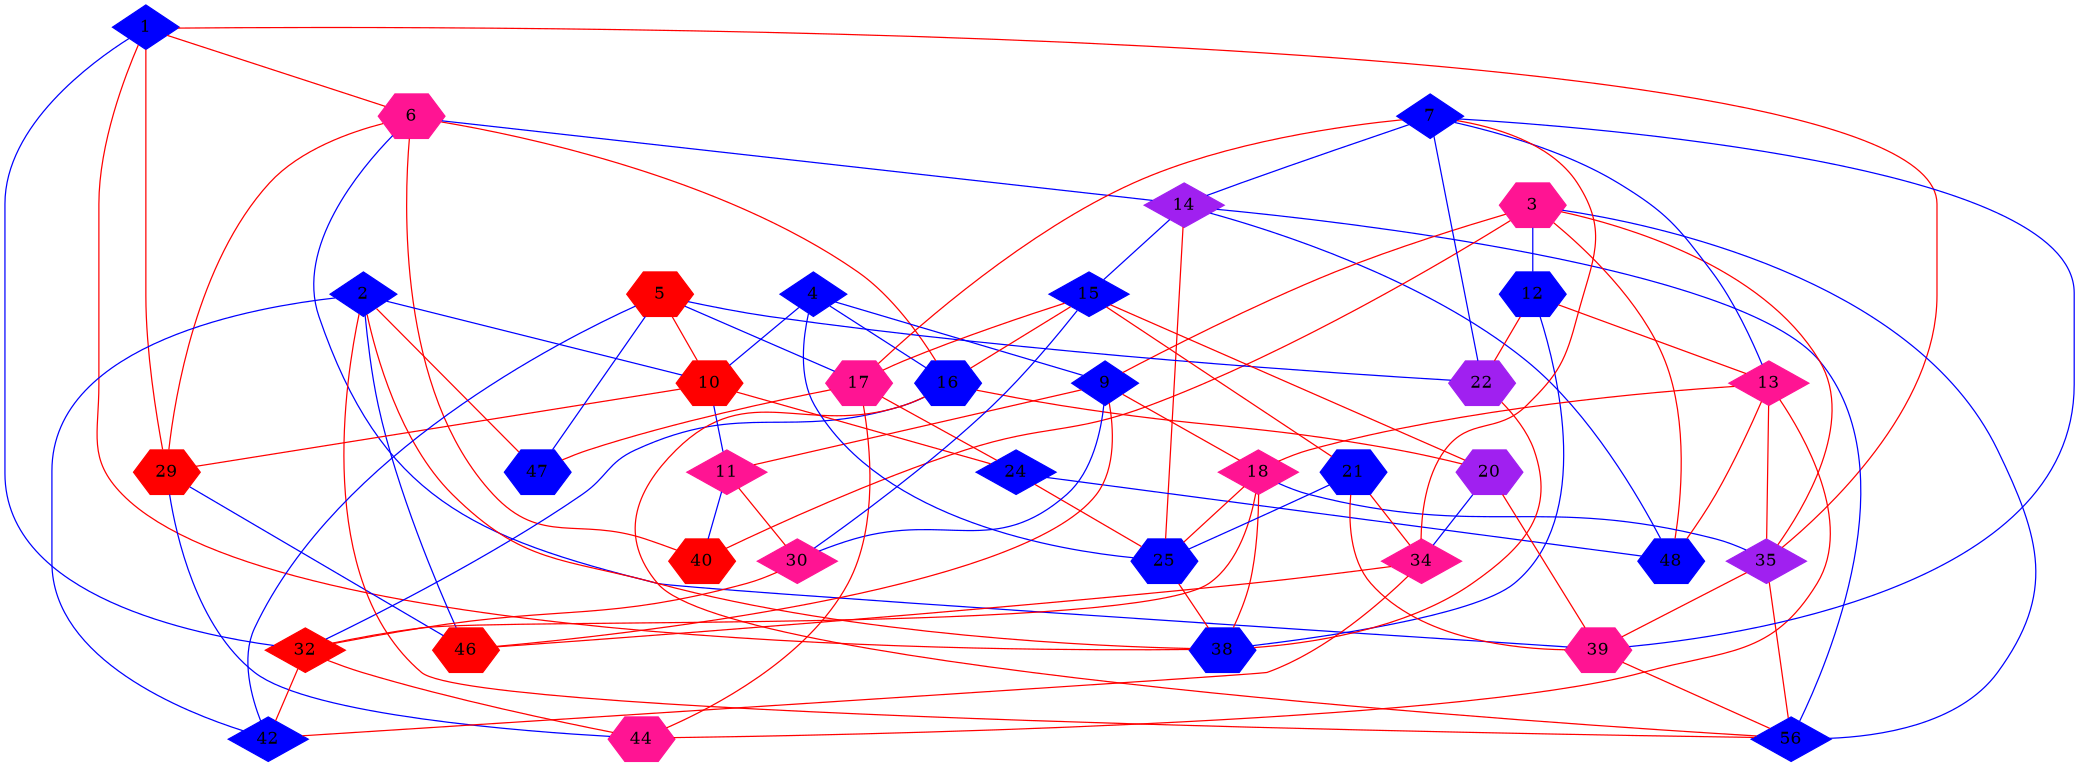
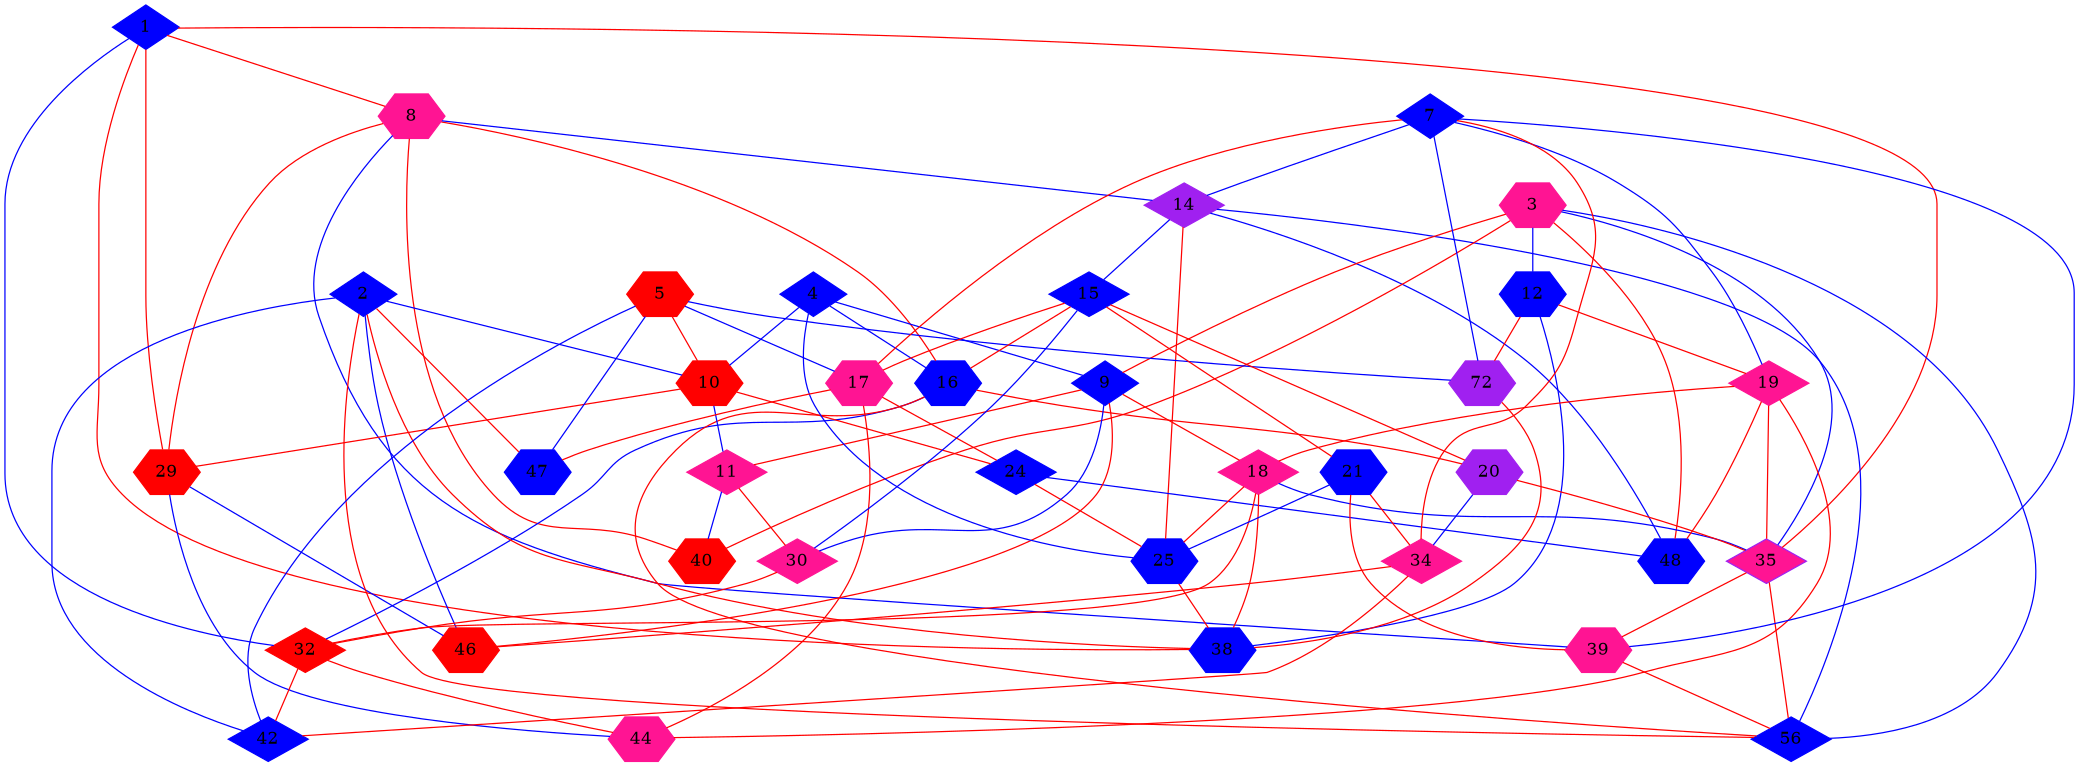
(412, 116) -> (412, 116)
(1786, 319) -> (1786, 319)
(1482, 383) -> (1482, 383)
(1769, 383) -> (1769, 383)
(1544, 561) -> (1632, 512)
(1766, 561) -> (1766, 561)
